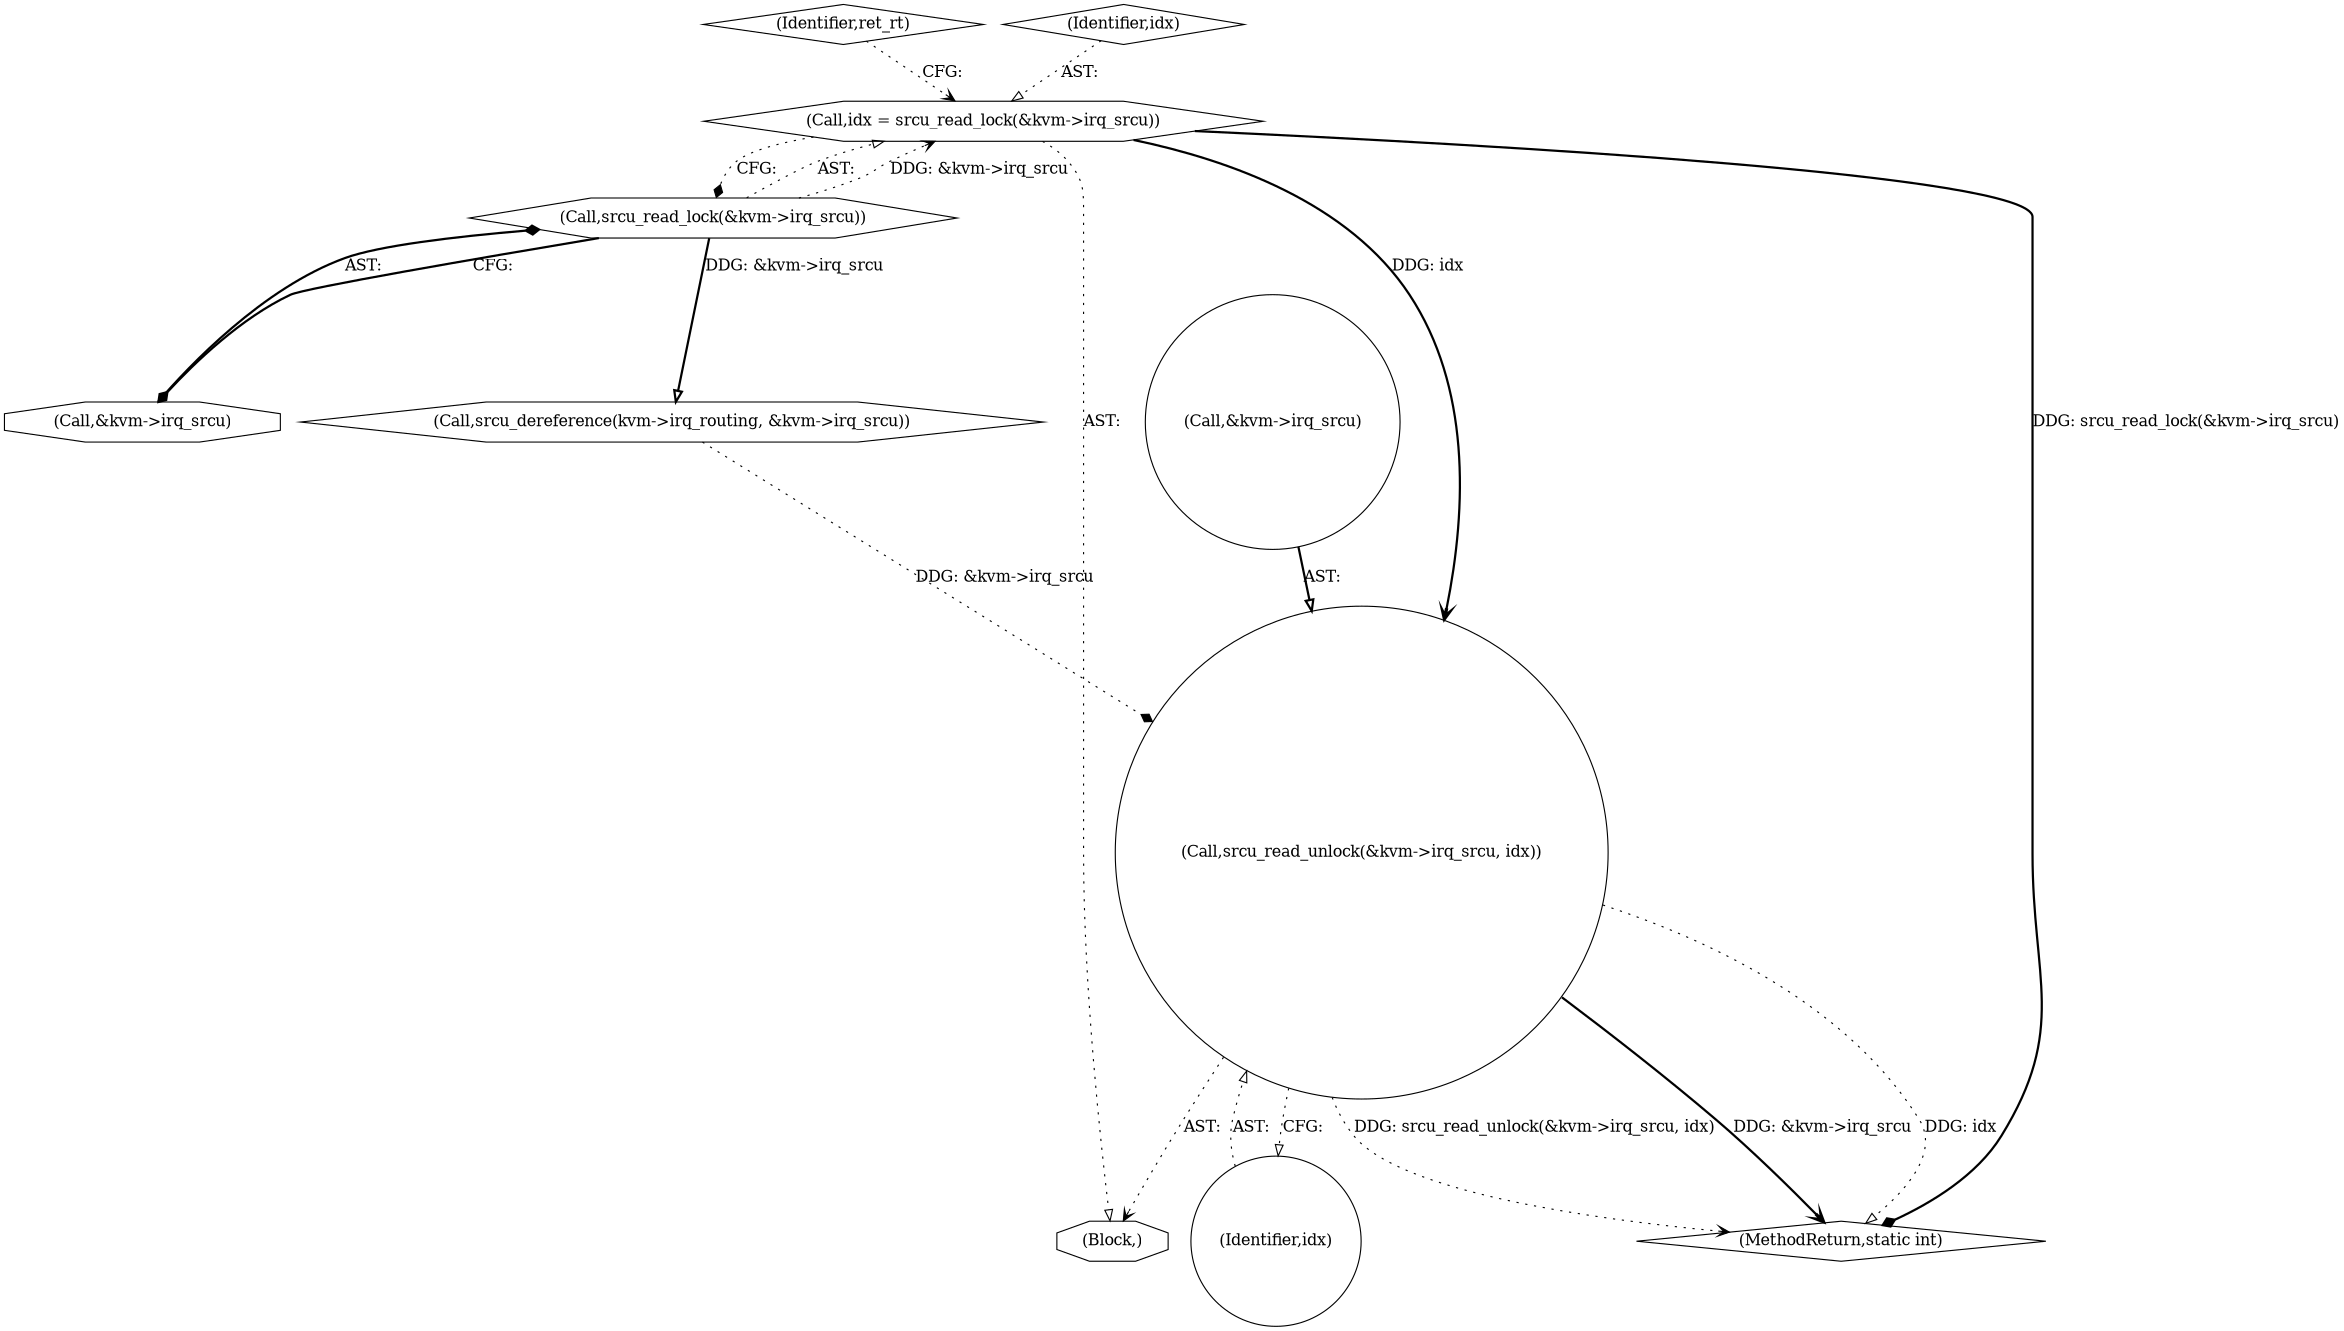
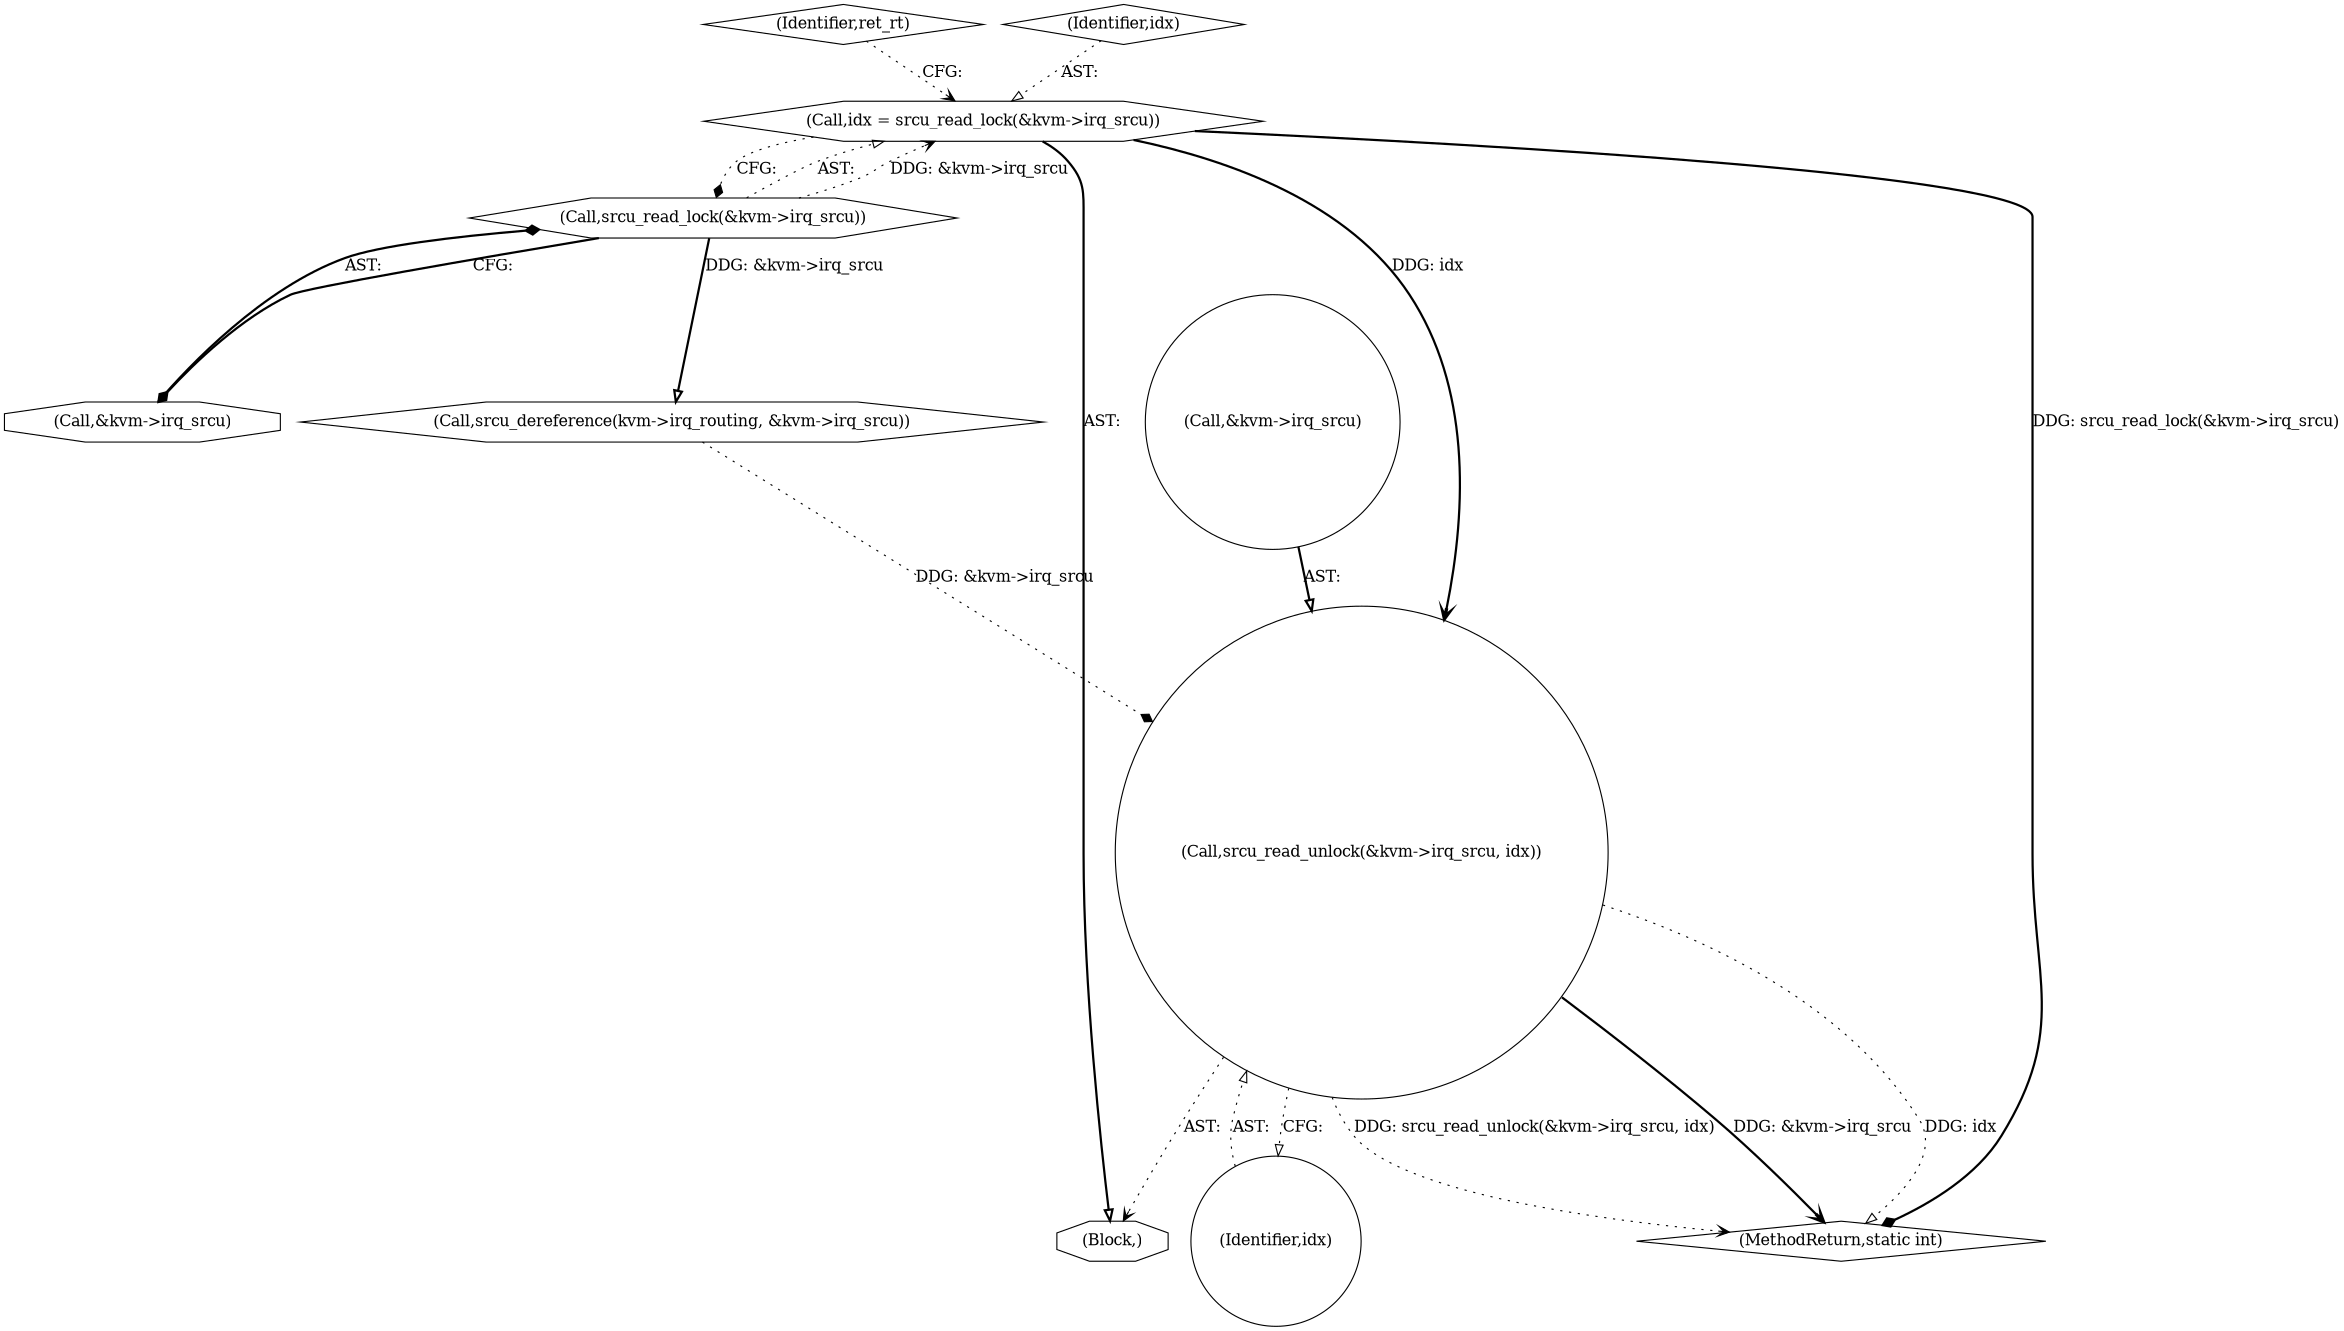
(1084, 668) -> (1084, 668)
